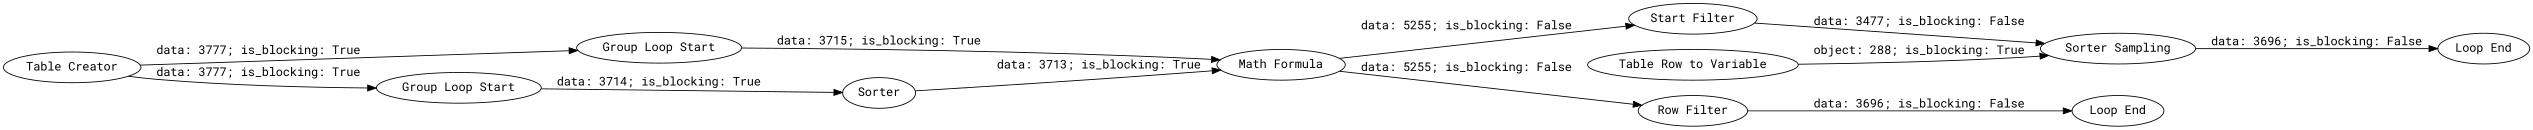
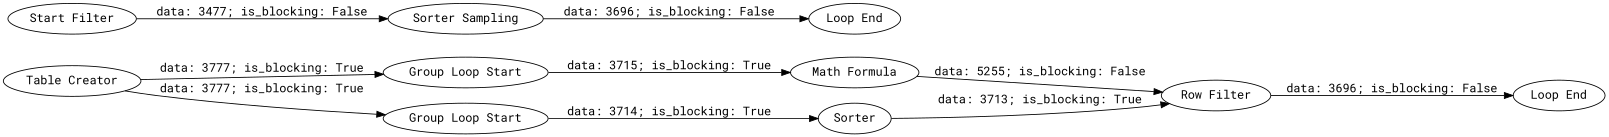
(1483, 42) -> none
(1693, 65) -> none
(1064, 81) -> (1026, 115)
